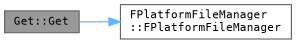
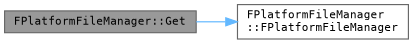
(42, 22) -> (100, 22)
